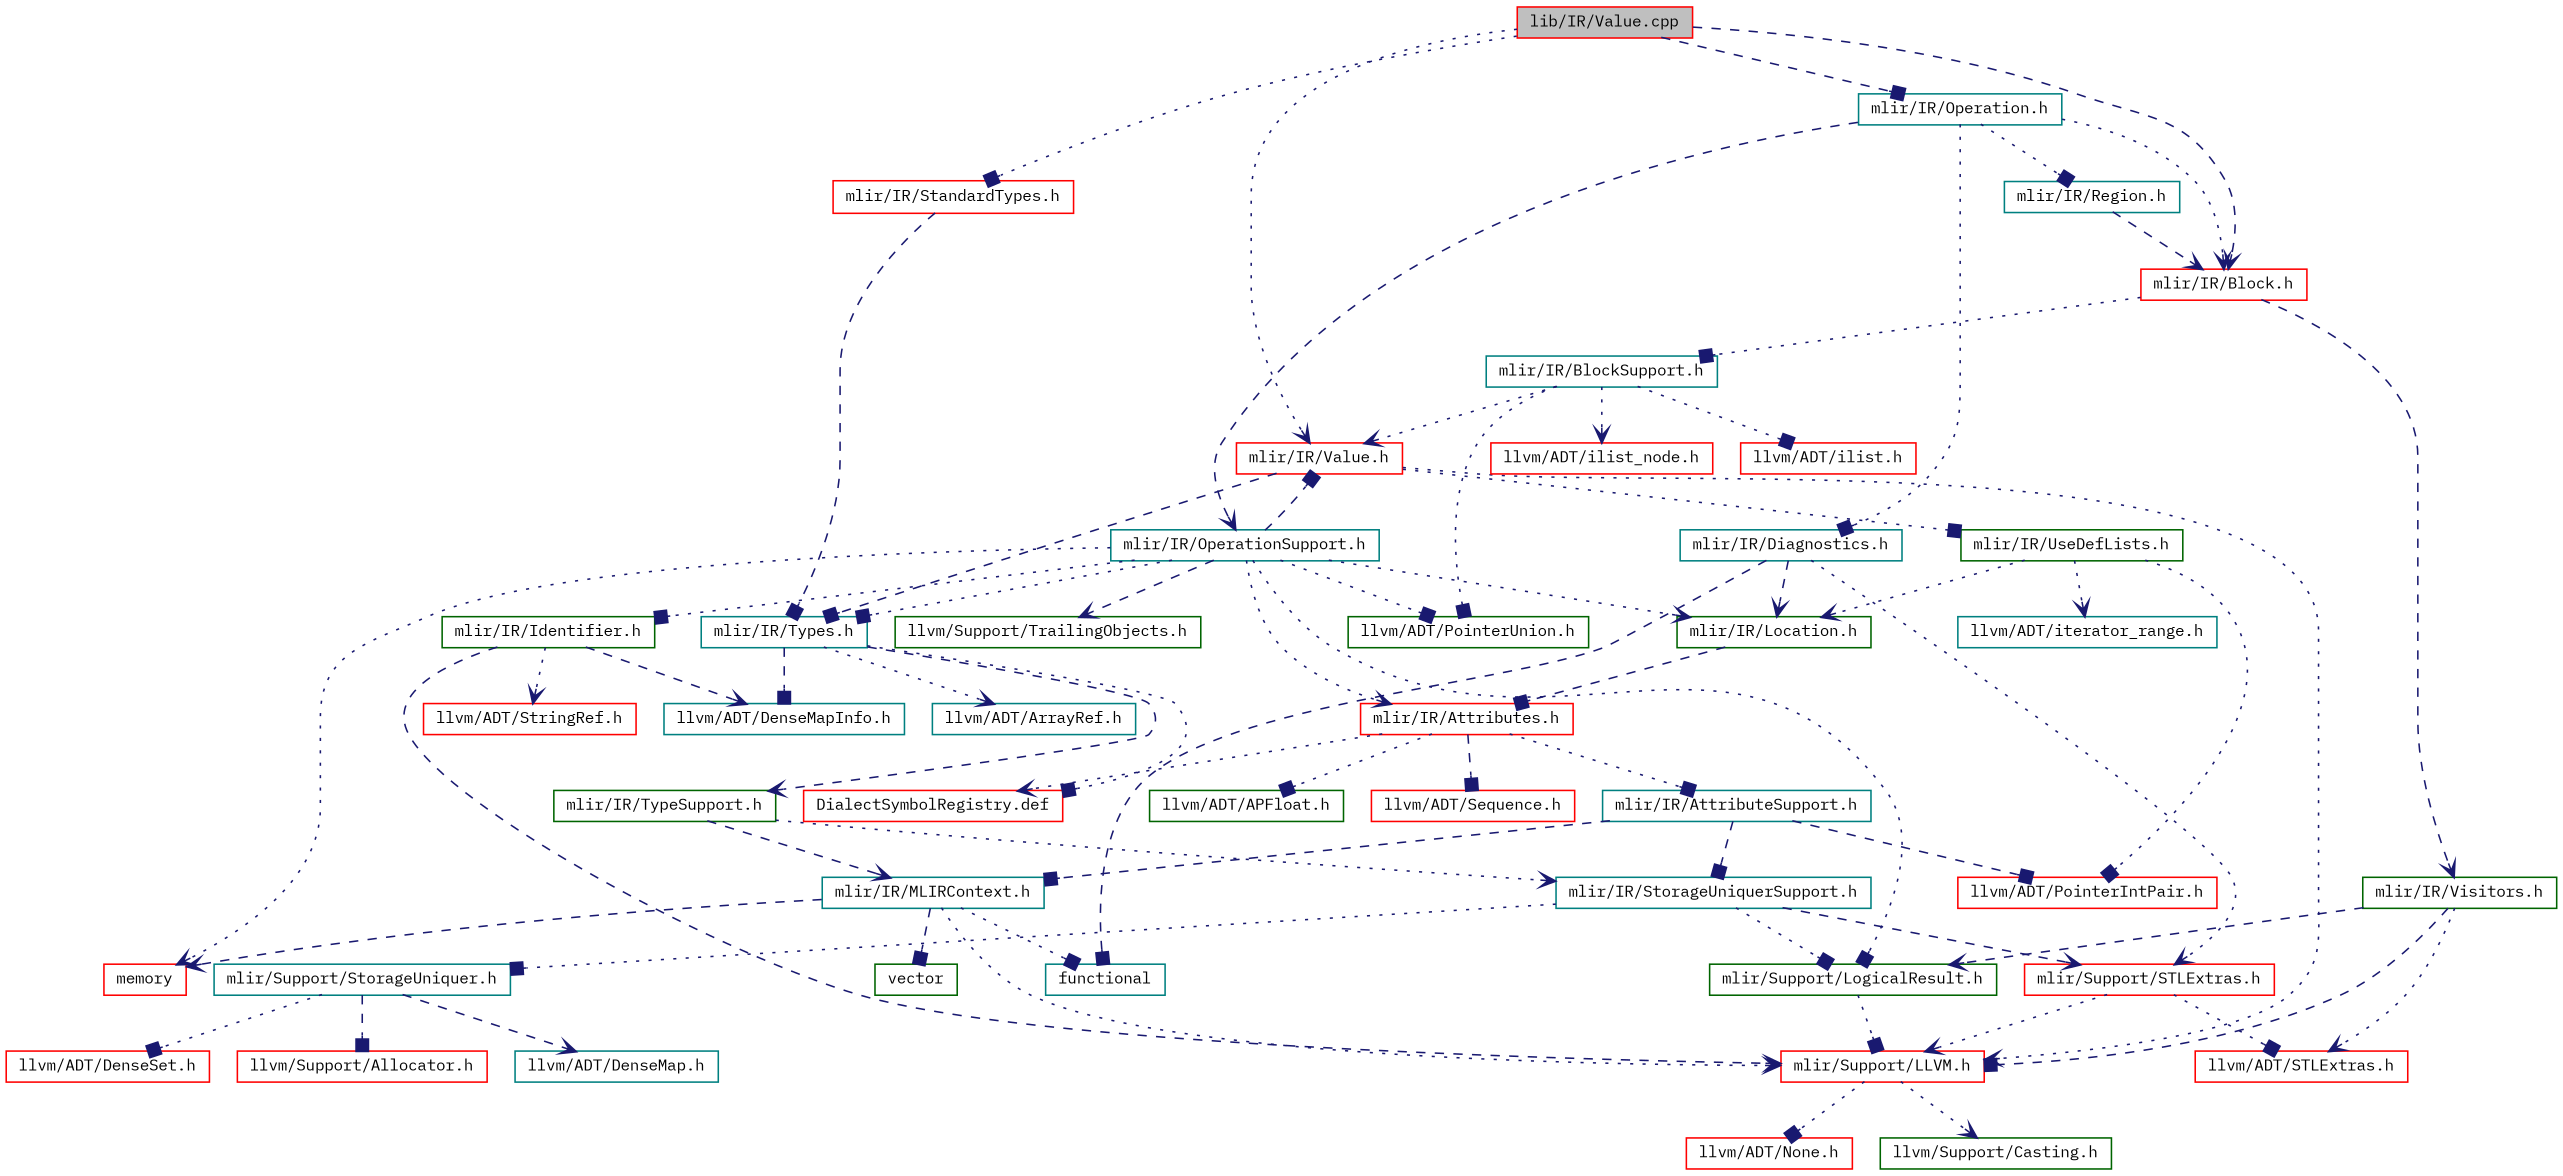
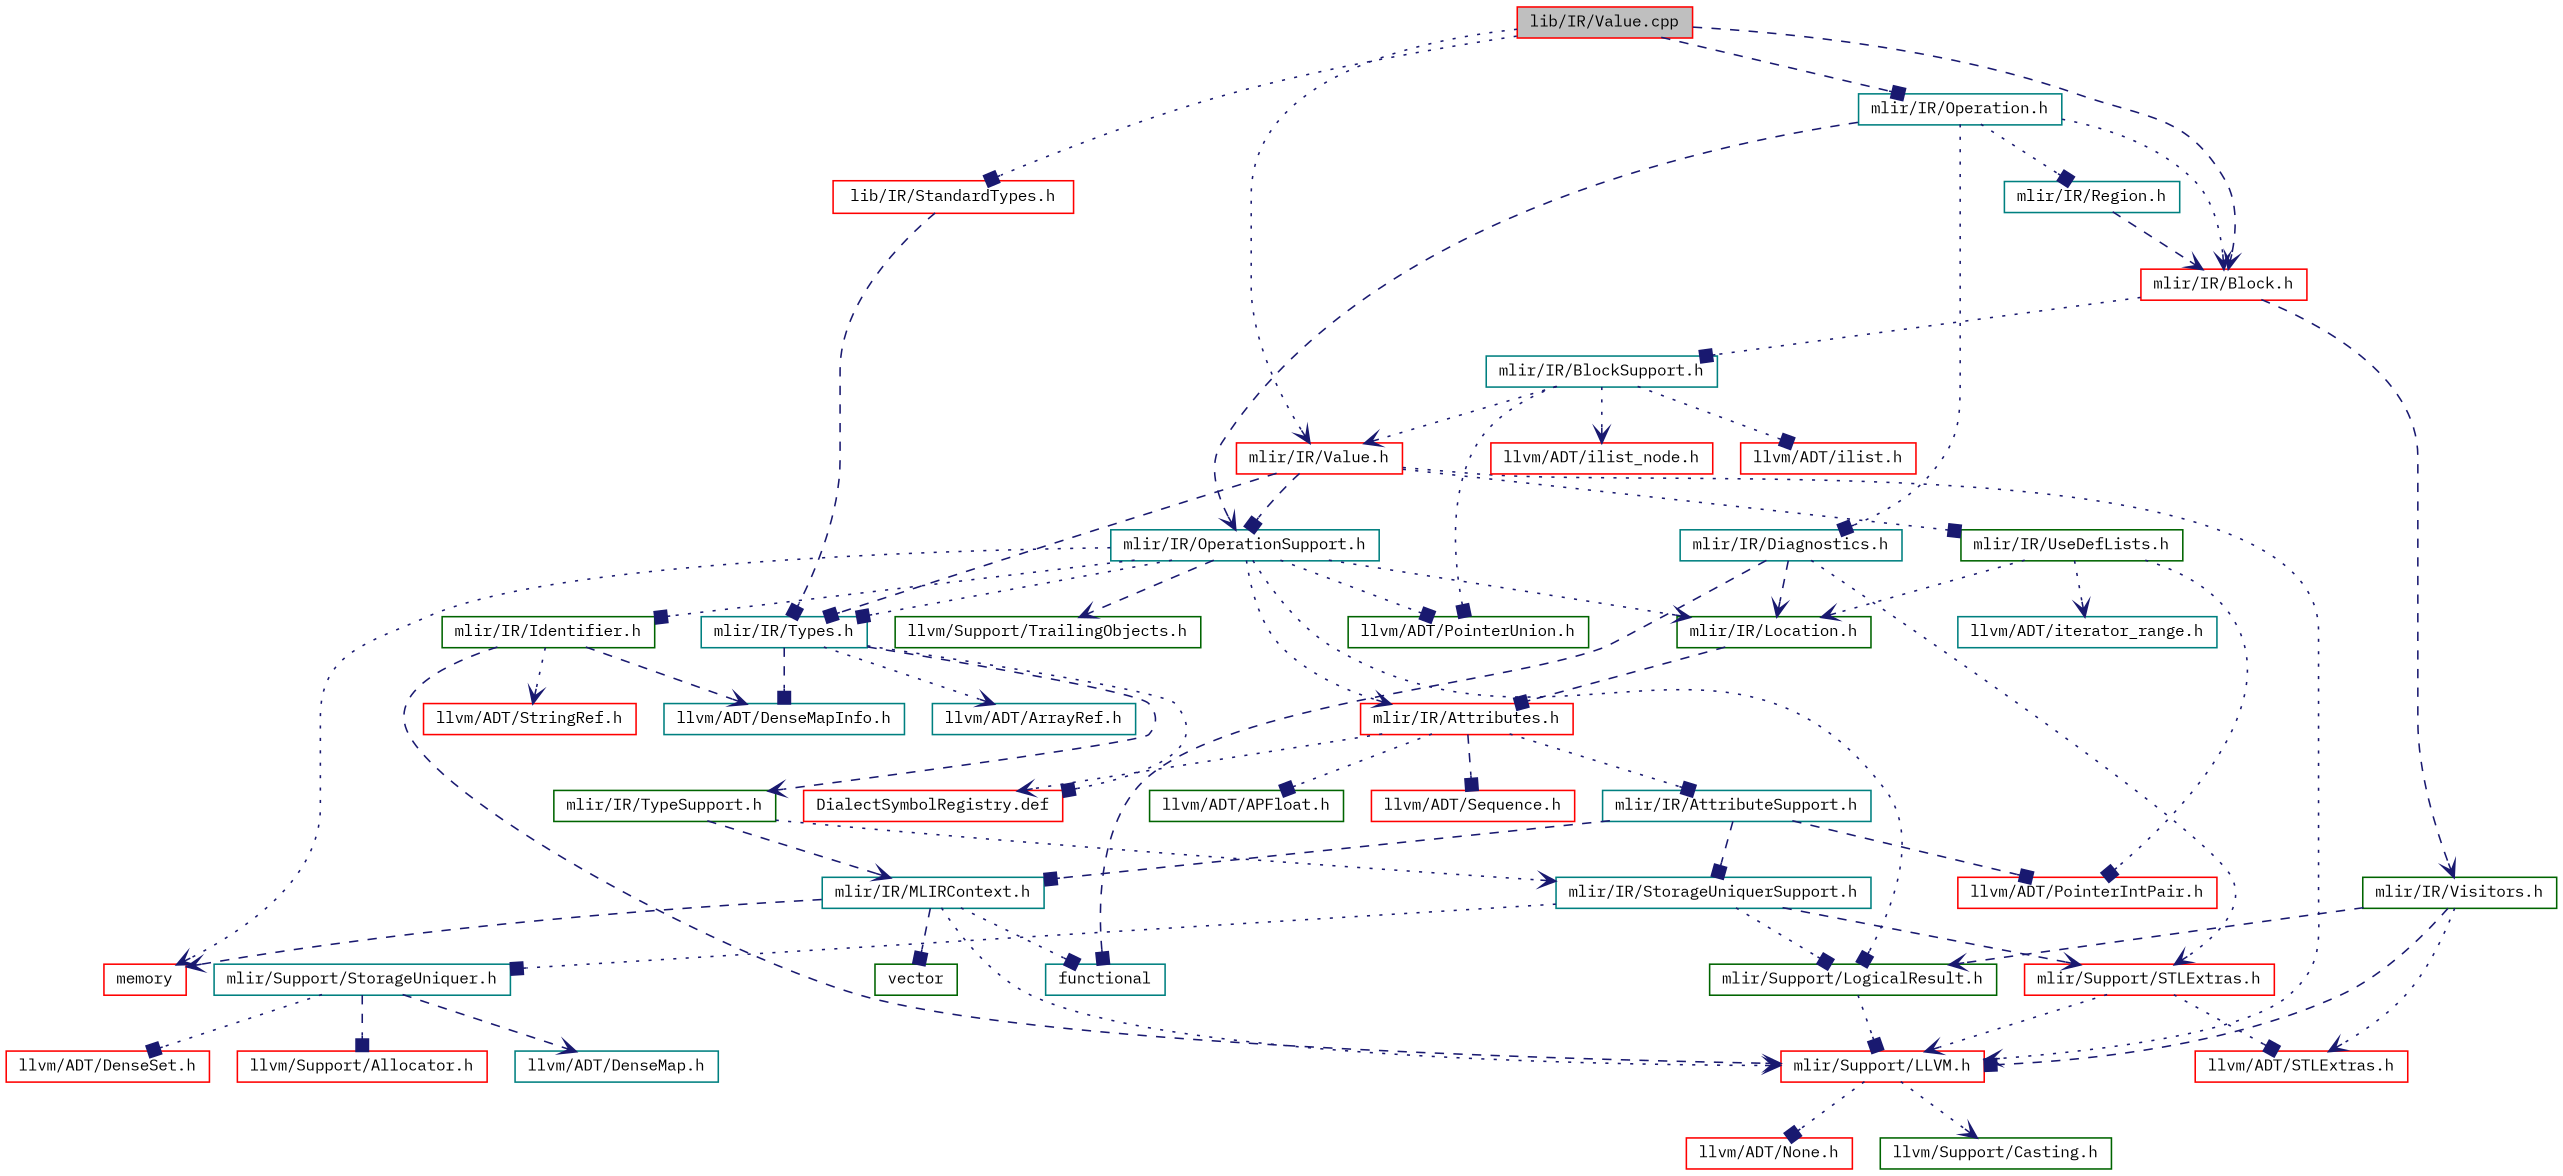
(953, 197) -> (953, 197)
(1286, 509) -> (1278, 495)
